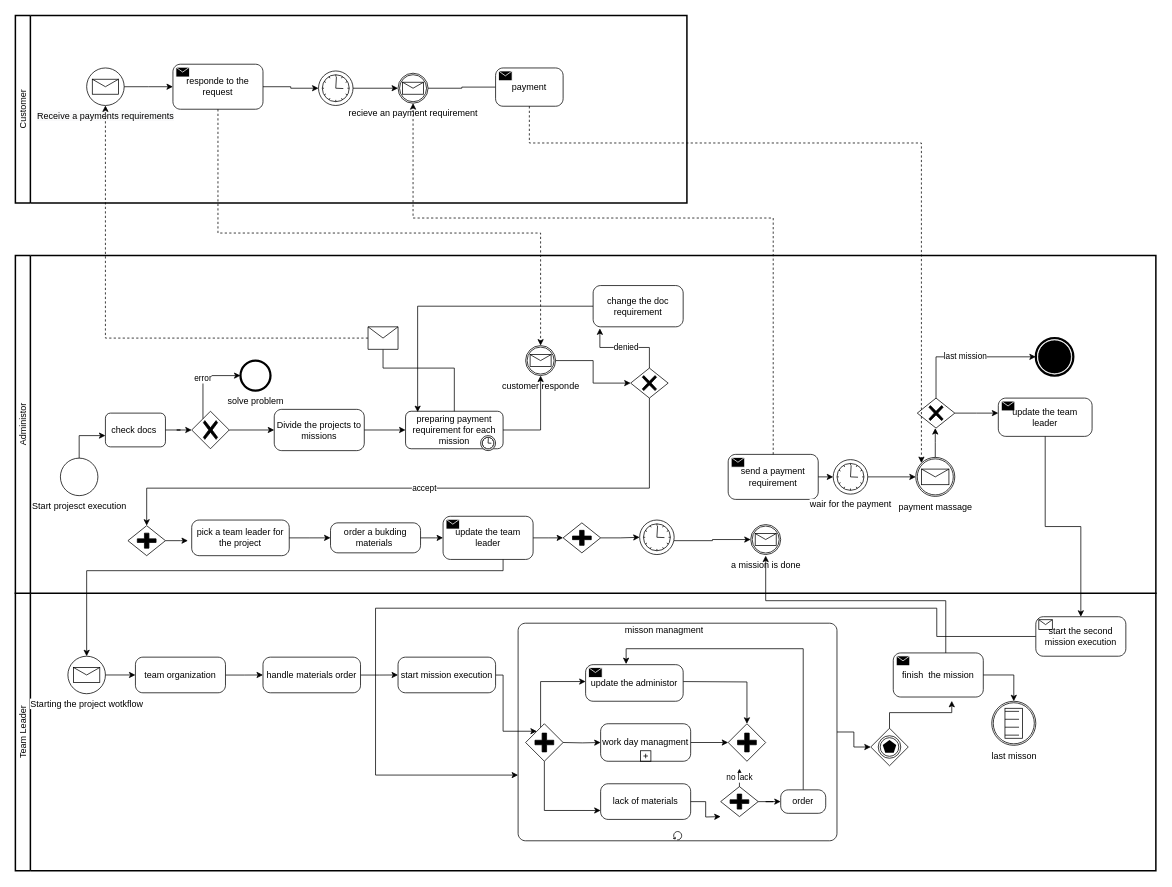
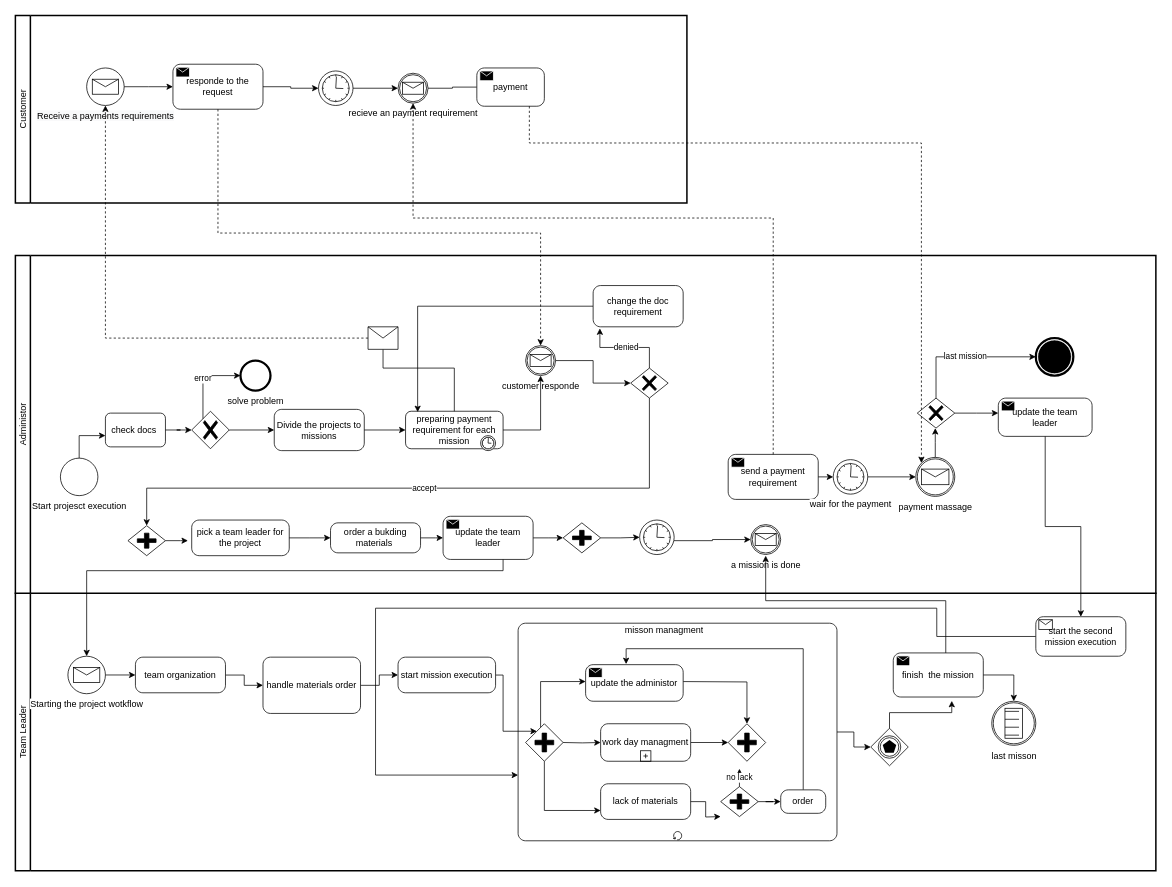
(529, 87) -> (510, 87)
(312, 675) -> (312, 685)
